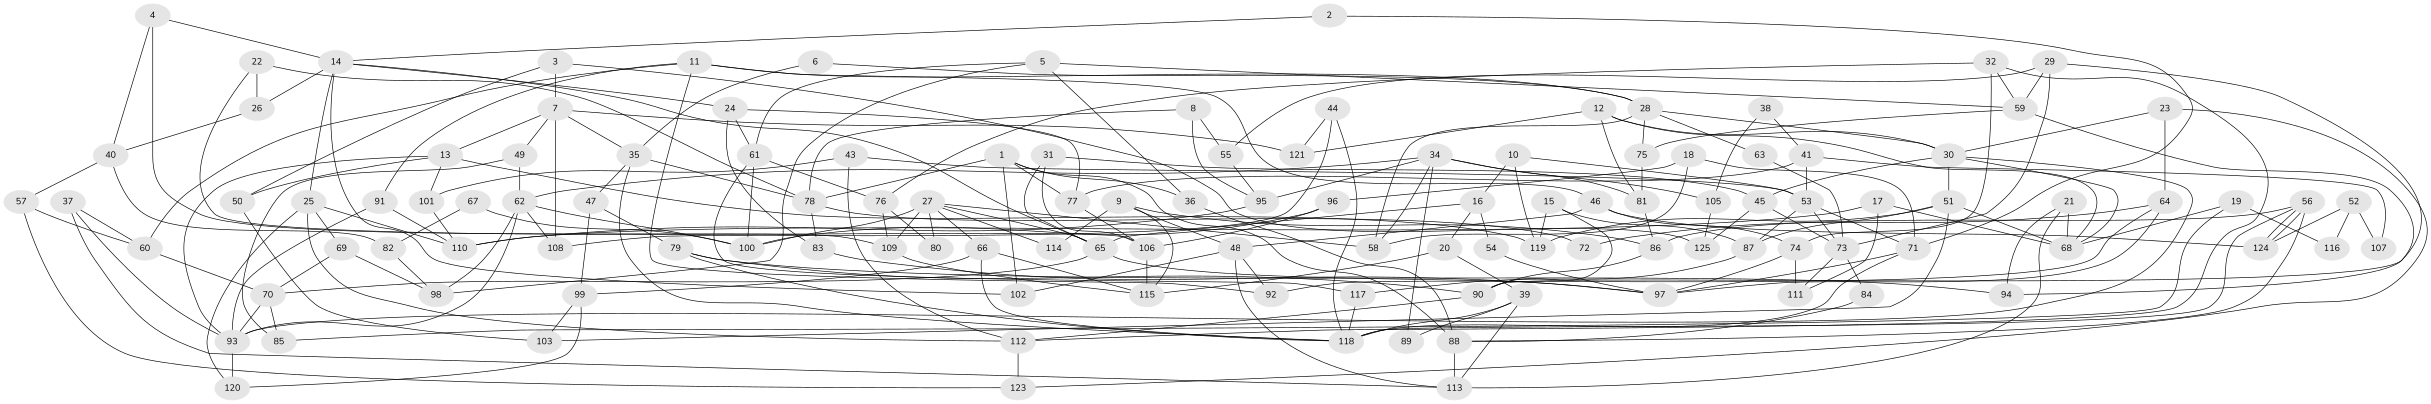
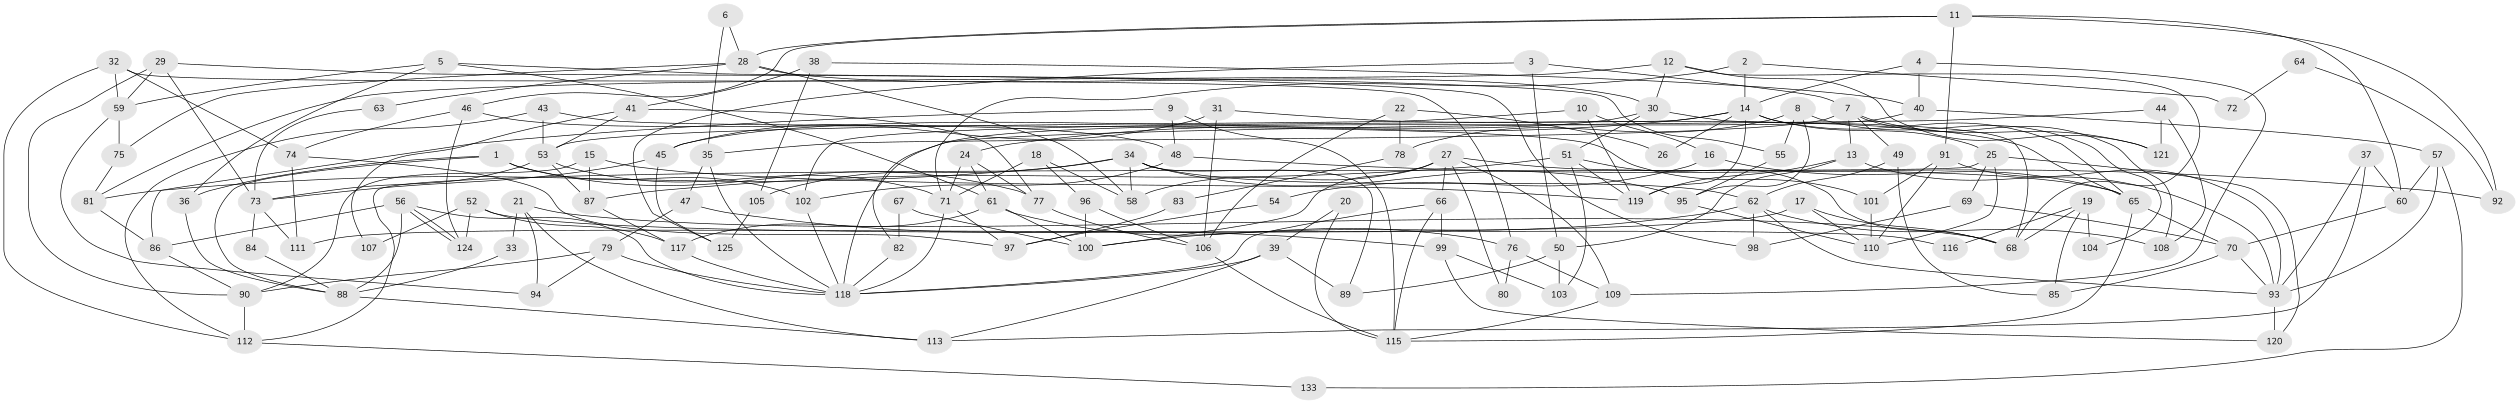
(2165, 109) -> none
(184, 132) -> (1368, 71)
none -> (1739, 158)
(436, 179) -> (1908, 179)
(906, 179) -> none
(726, 180) -> none
(747, 192) -> (955, 179)
(1199, 219) -> (1991, 81)
(1465, 220) -> none
none -> (570, 226)
none -> (511, 249)
none -> (823, 249)
(1054, 249) -> none
none -> (2090, 249)
(412, 272) -> (871, 272)
(2055, 274) -> none
(1378, 279) -> (1801, 334)
none -> (1460, 279)
(1527, 321) -> (2385, 250)
(1311, 357) -> none
(1018, 388) -> (1309, 388)
